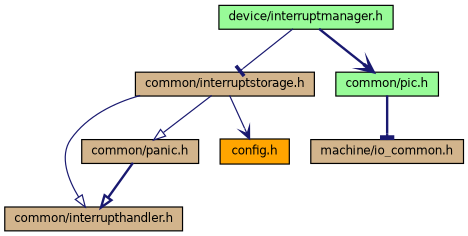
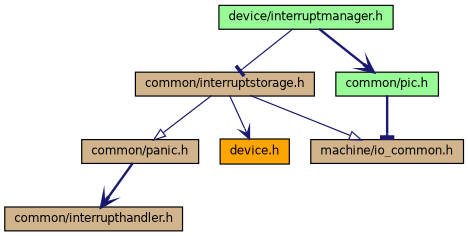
(78, 131) -> (300, 115)
(255, 152) -> (255, 152)
(121, 180) -> (121, 180)
